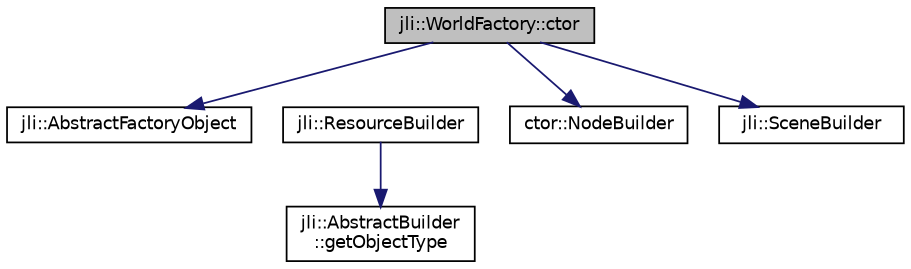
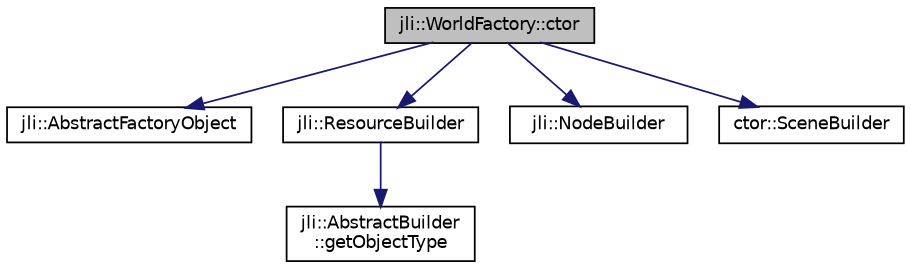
none -> (442, 69)
(599, 125) -> (599, 125)
(811, 125) -> (811, 125)
